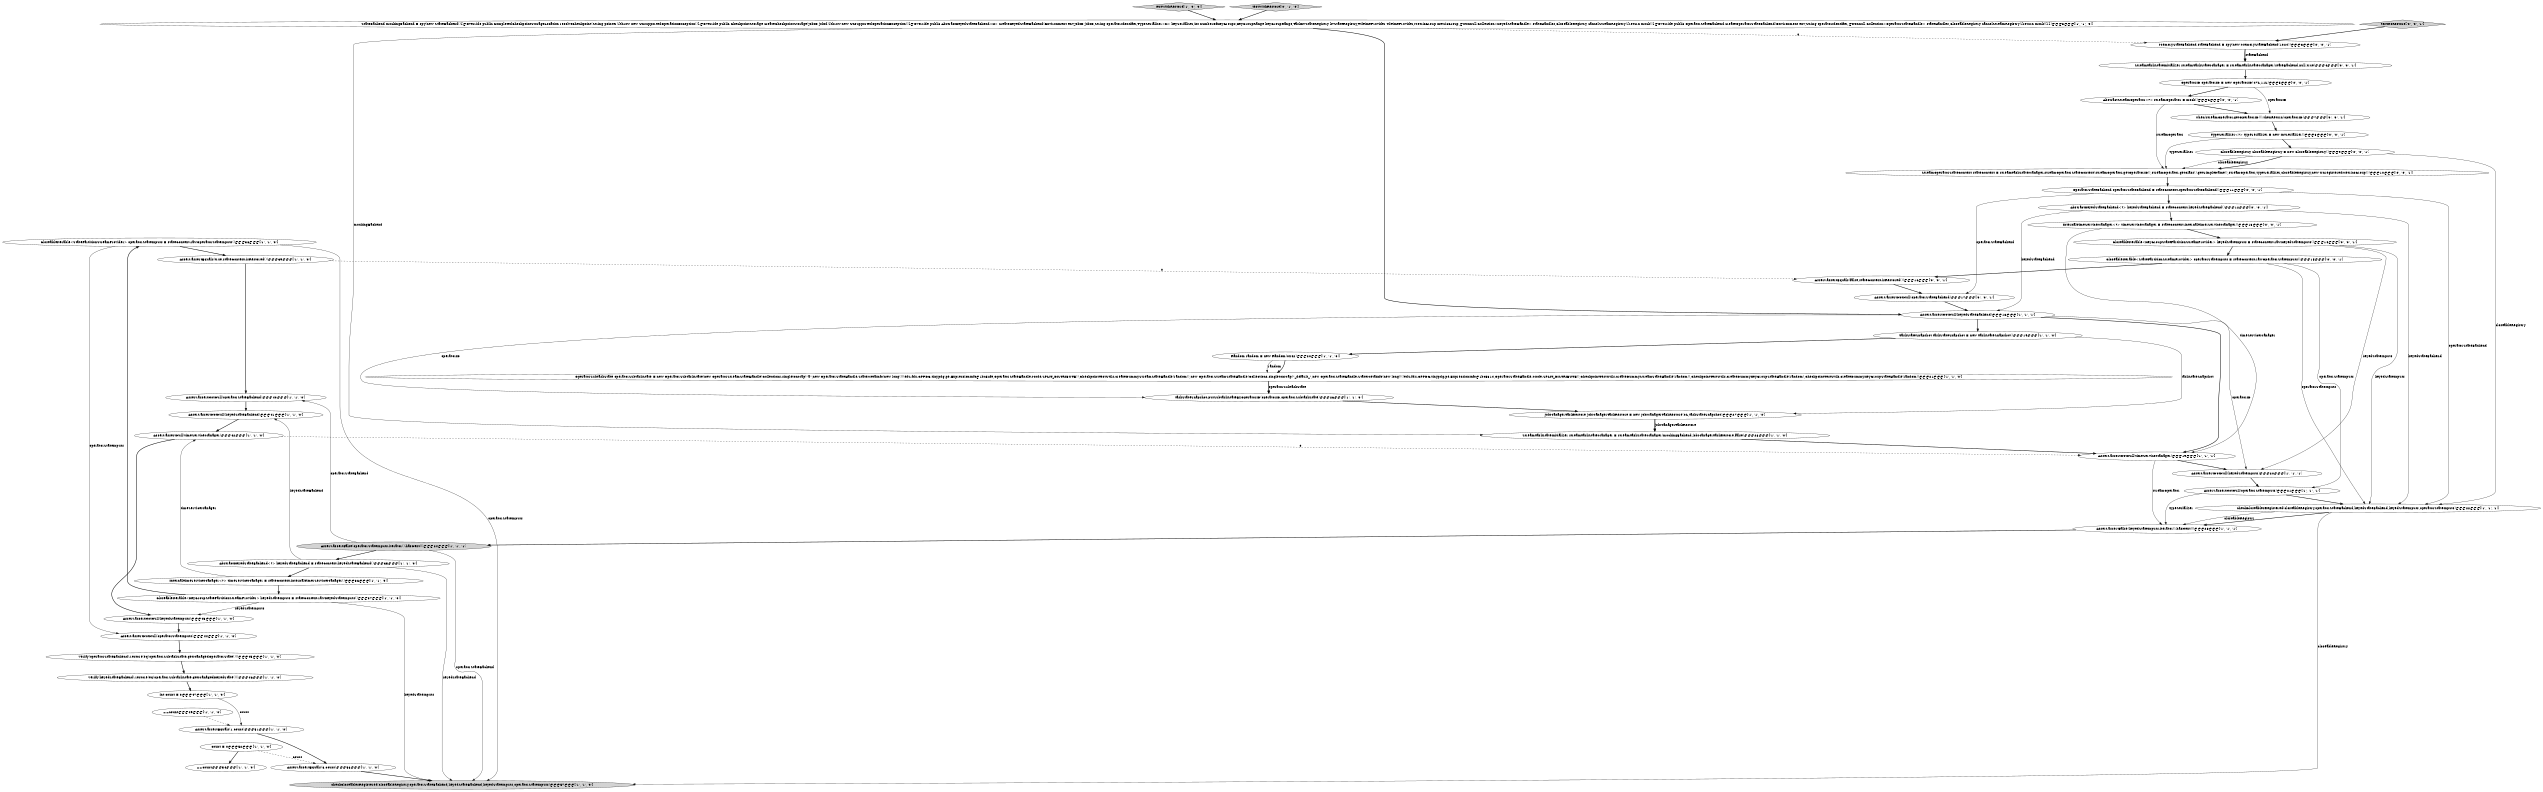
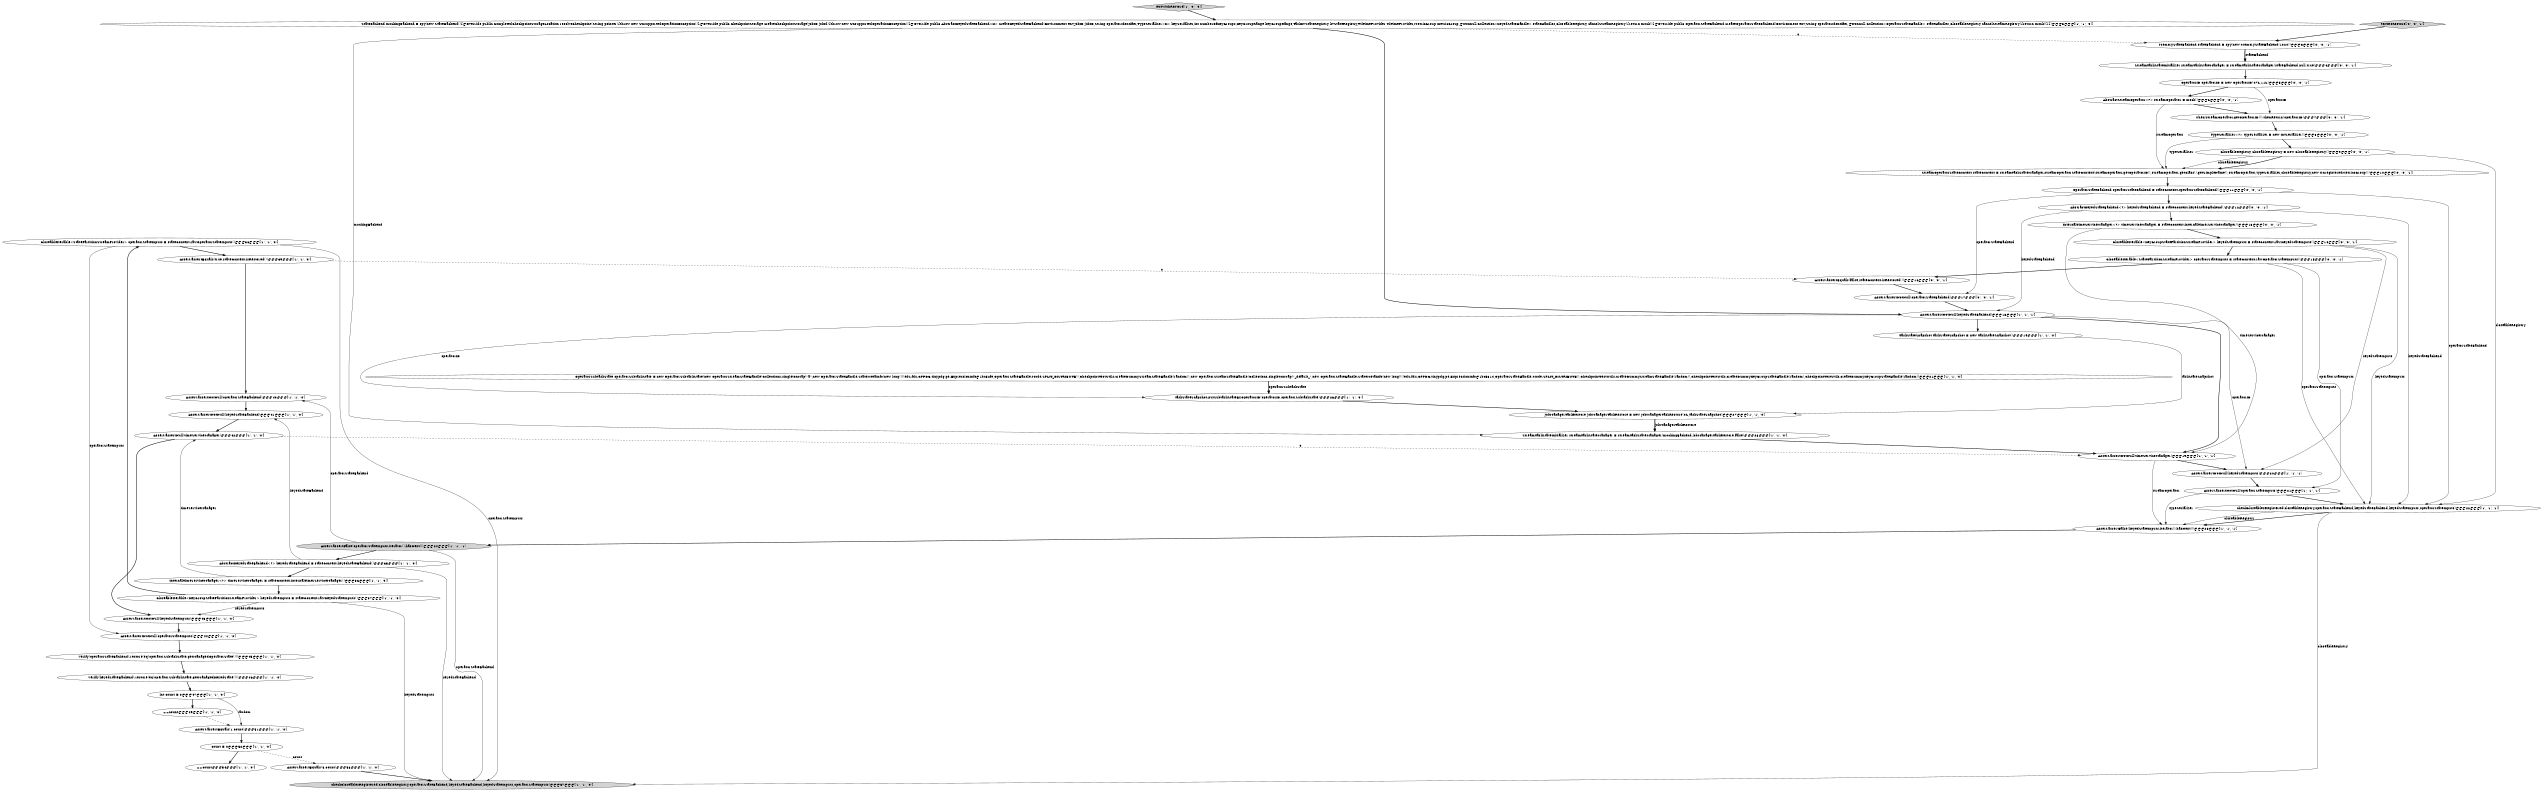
(1276, 7) -> none
(1285, 356) -> none
none -> (192, 702)
(244, 712) -> (244, 712)
(292, 746) -> (241, 737)
